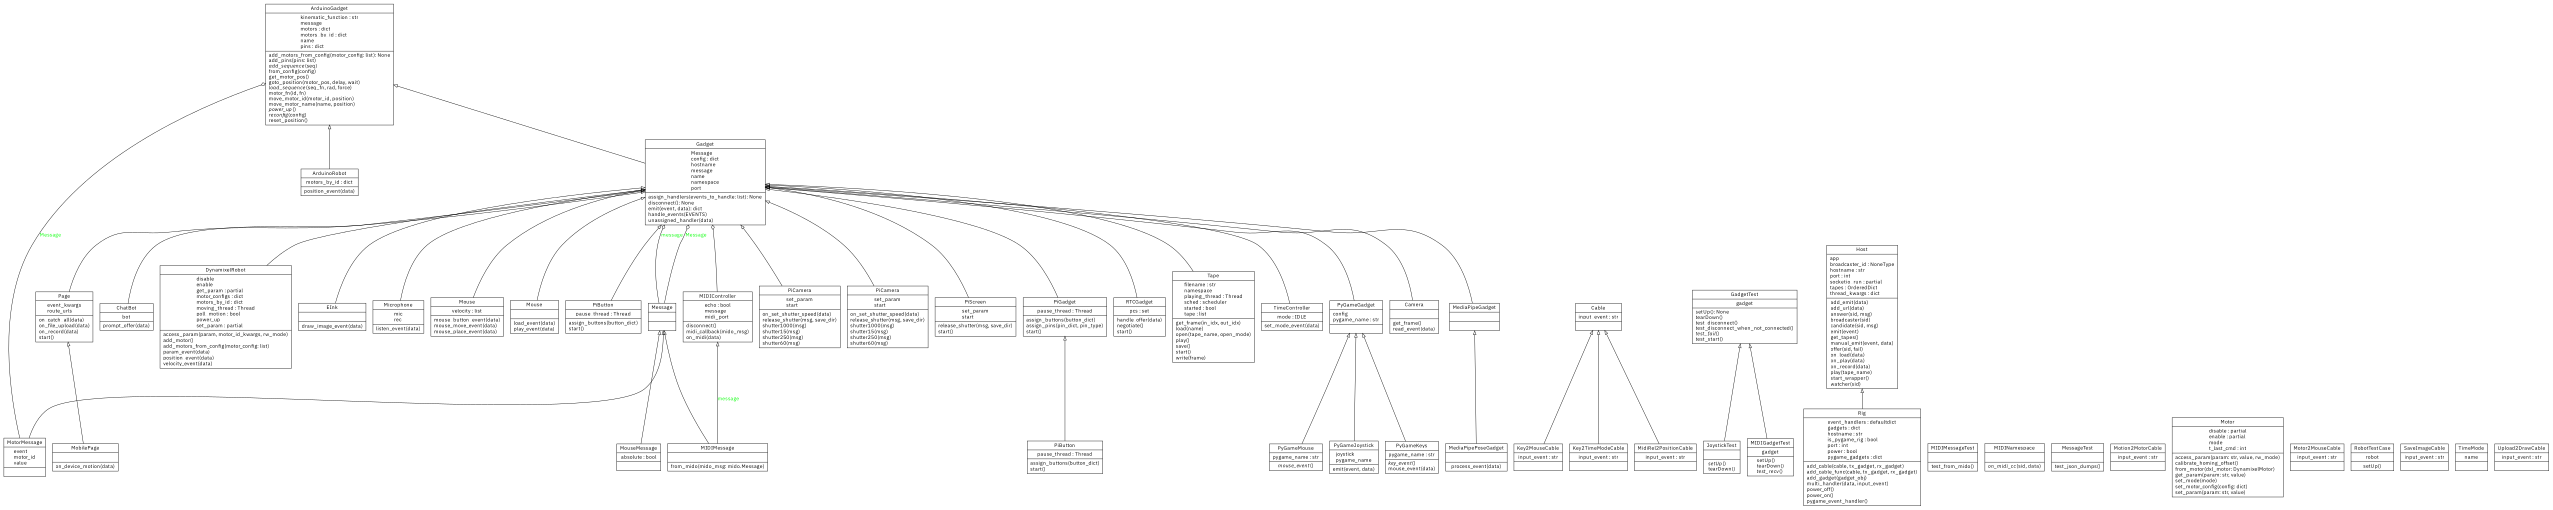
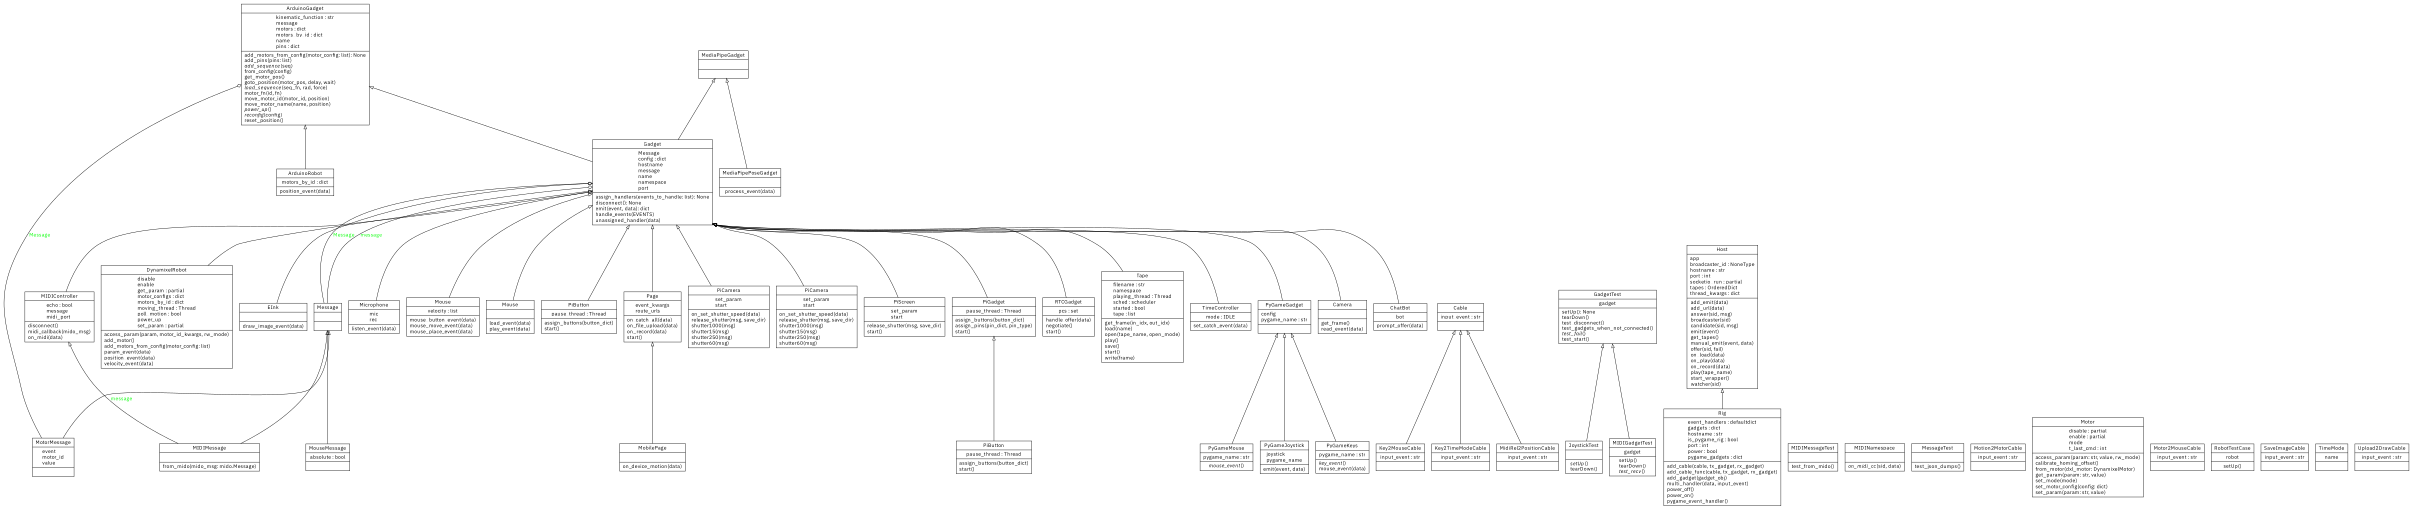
(1141, 215) -> (696, 111)
(1292, 326) -> (1221, 326)
(1745, 328) -> (1608, 328)
